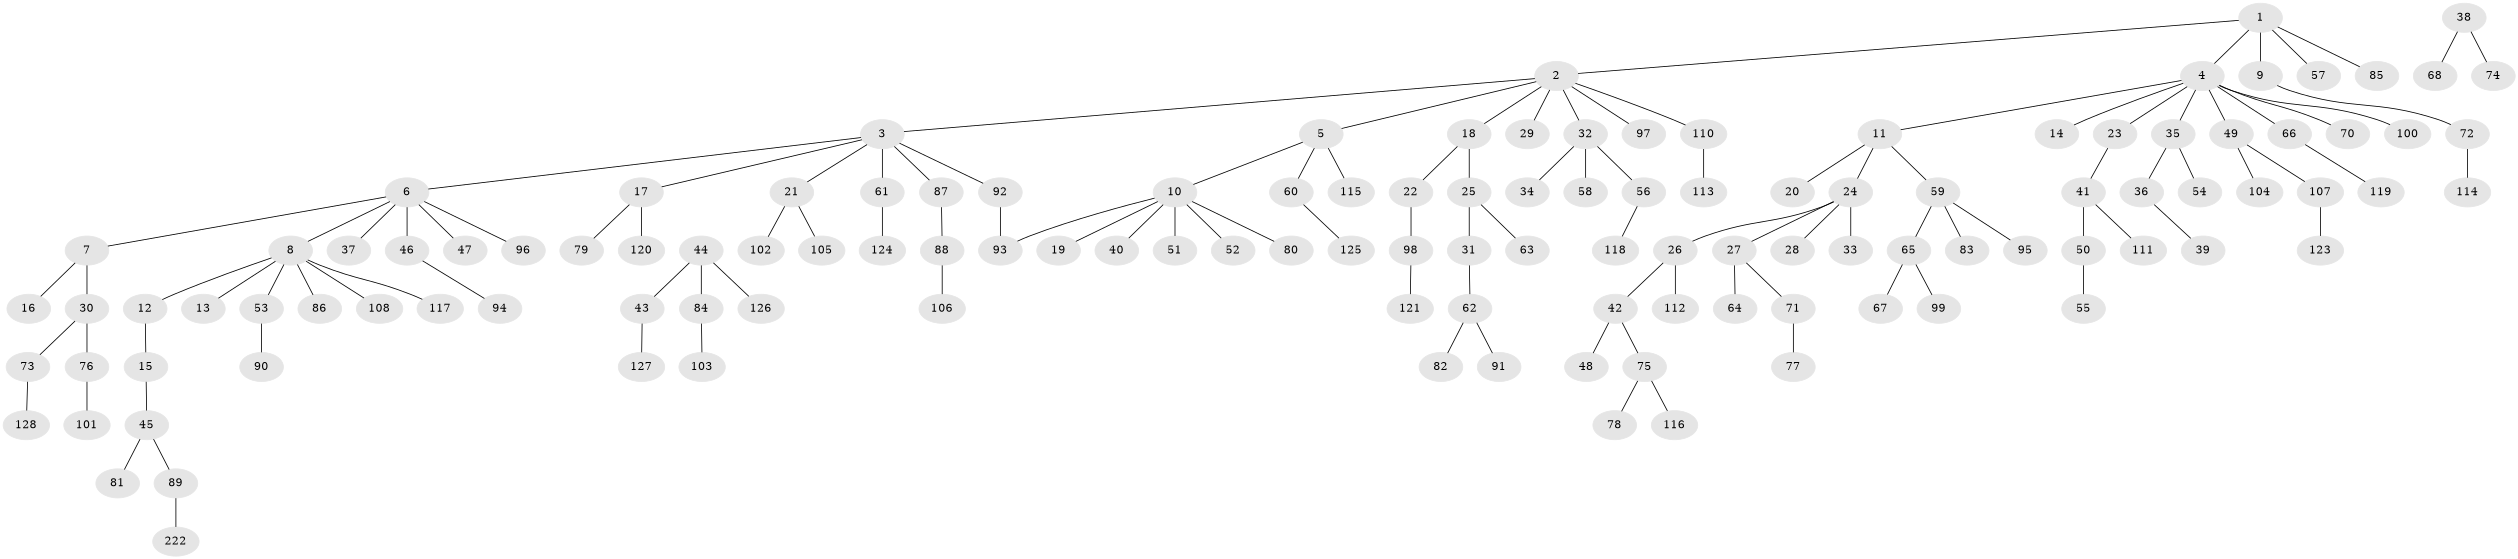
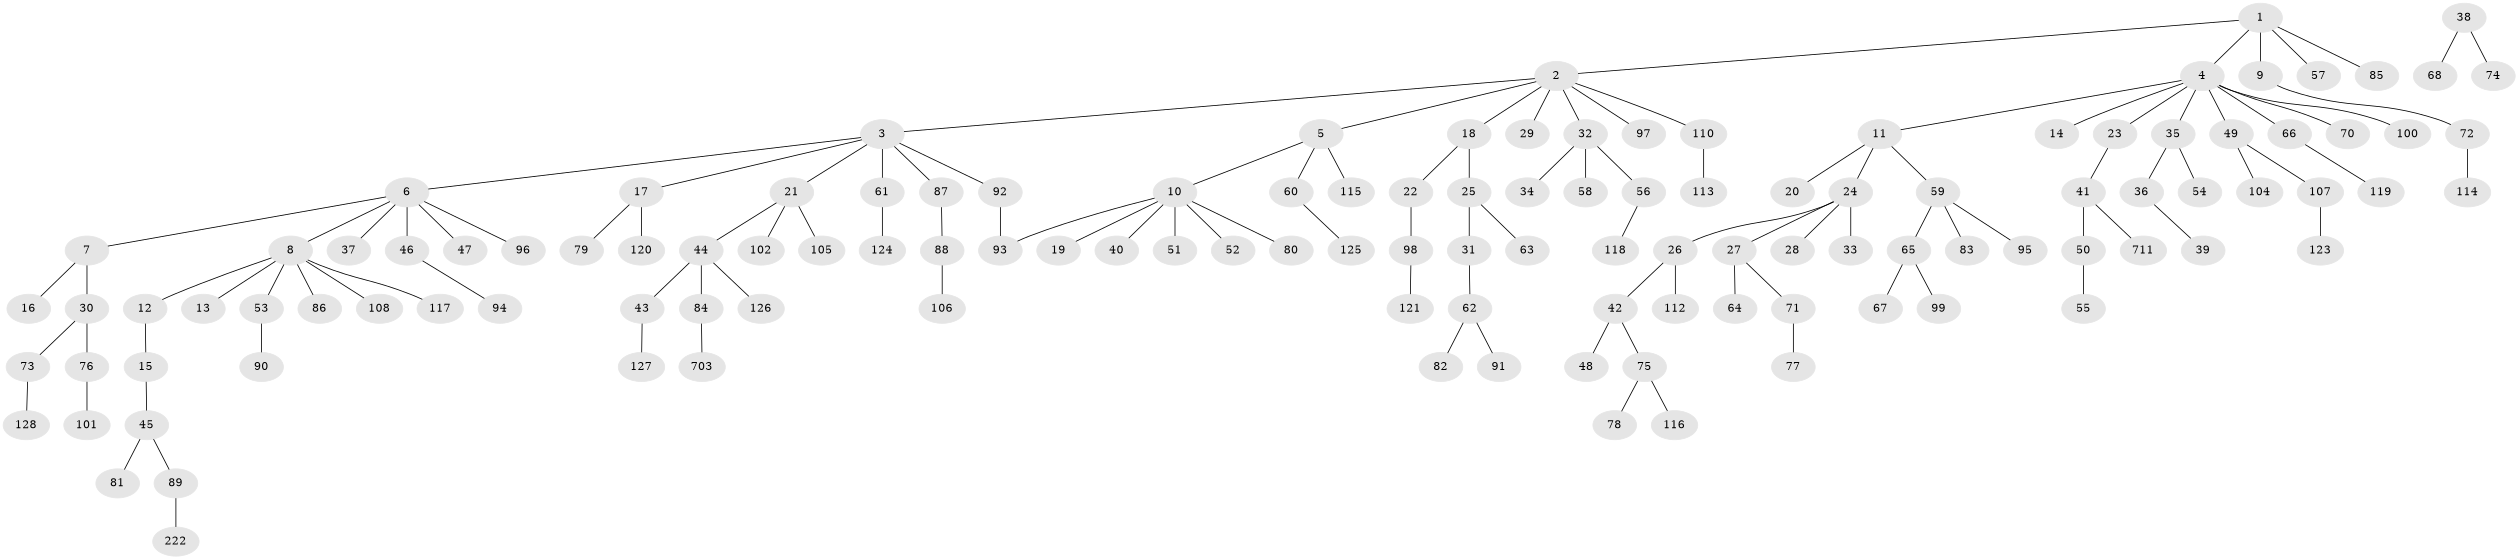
none -> (747, 221)
(2143, 251) -> (2143, 251)
(702, 367) -> (702, 367)
